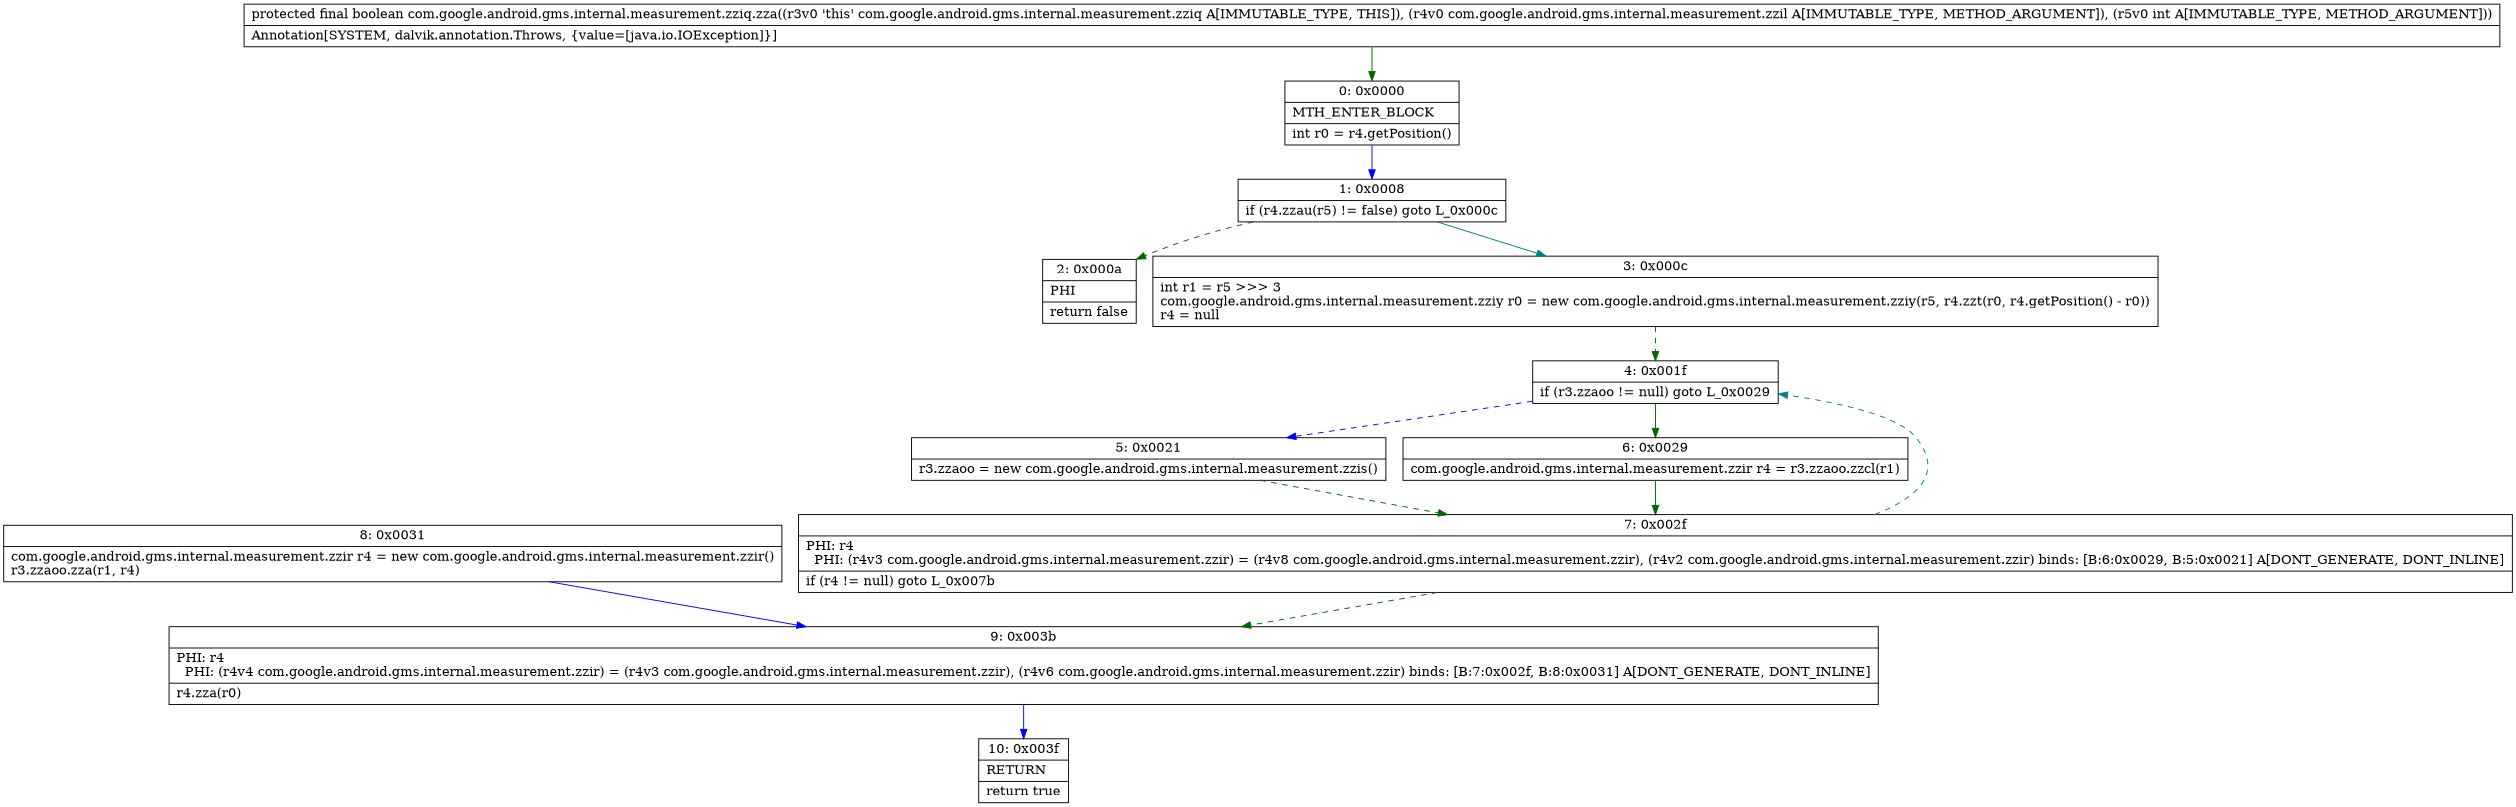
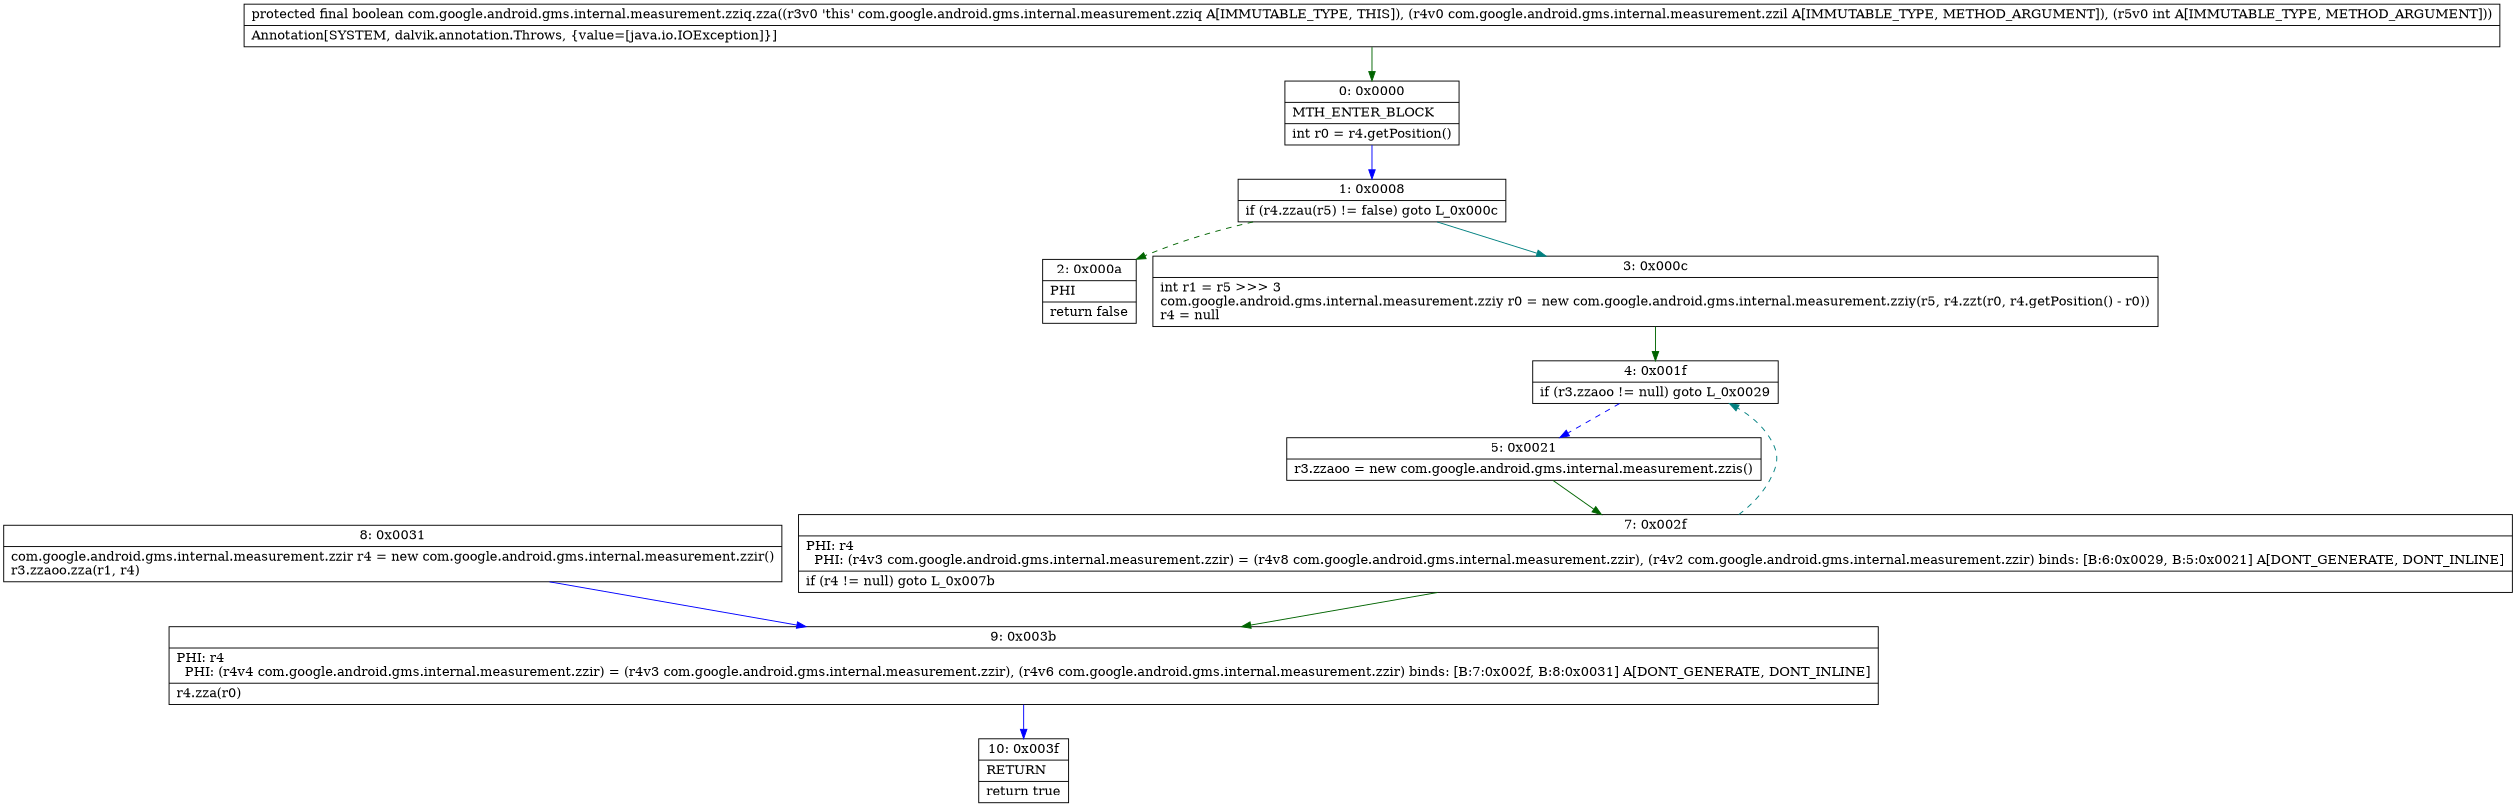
(1655, 339) -> (1655, 339)
(1655, 459) -> none
(1349, 497) -> (1573, 495)
(1344, 609) -> (1344, 609)
